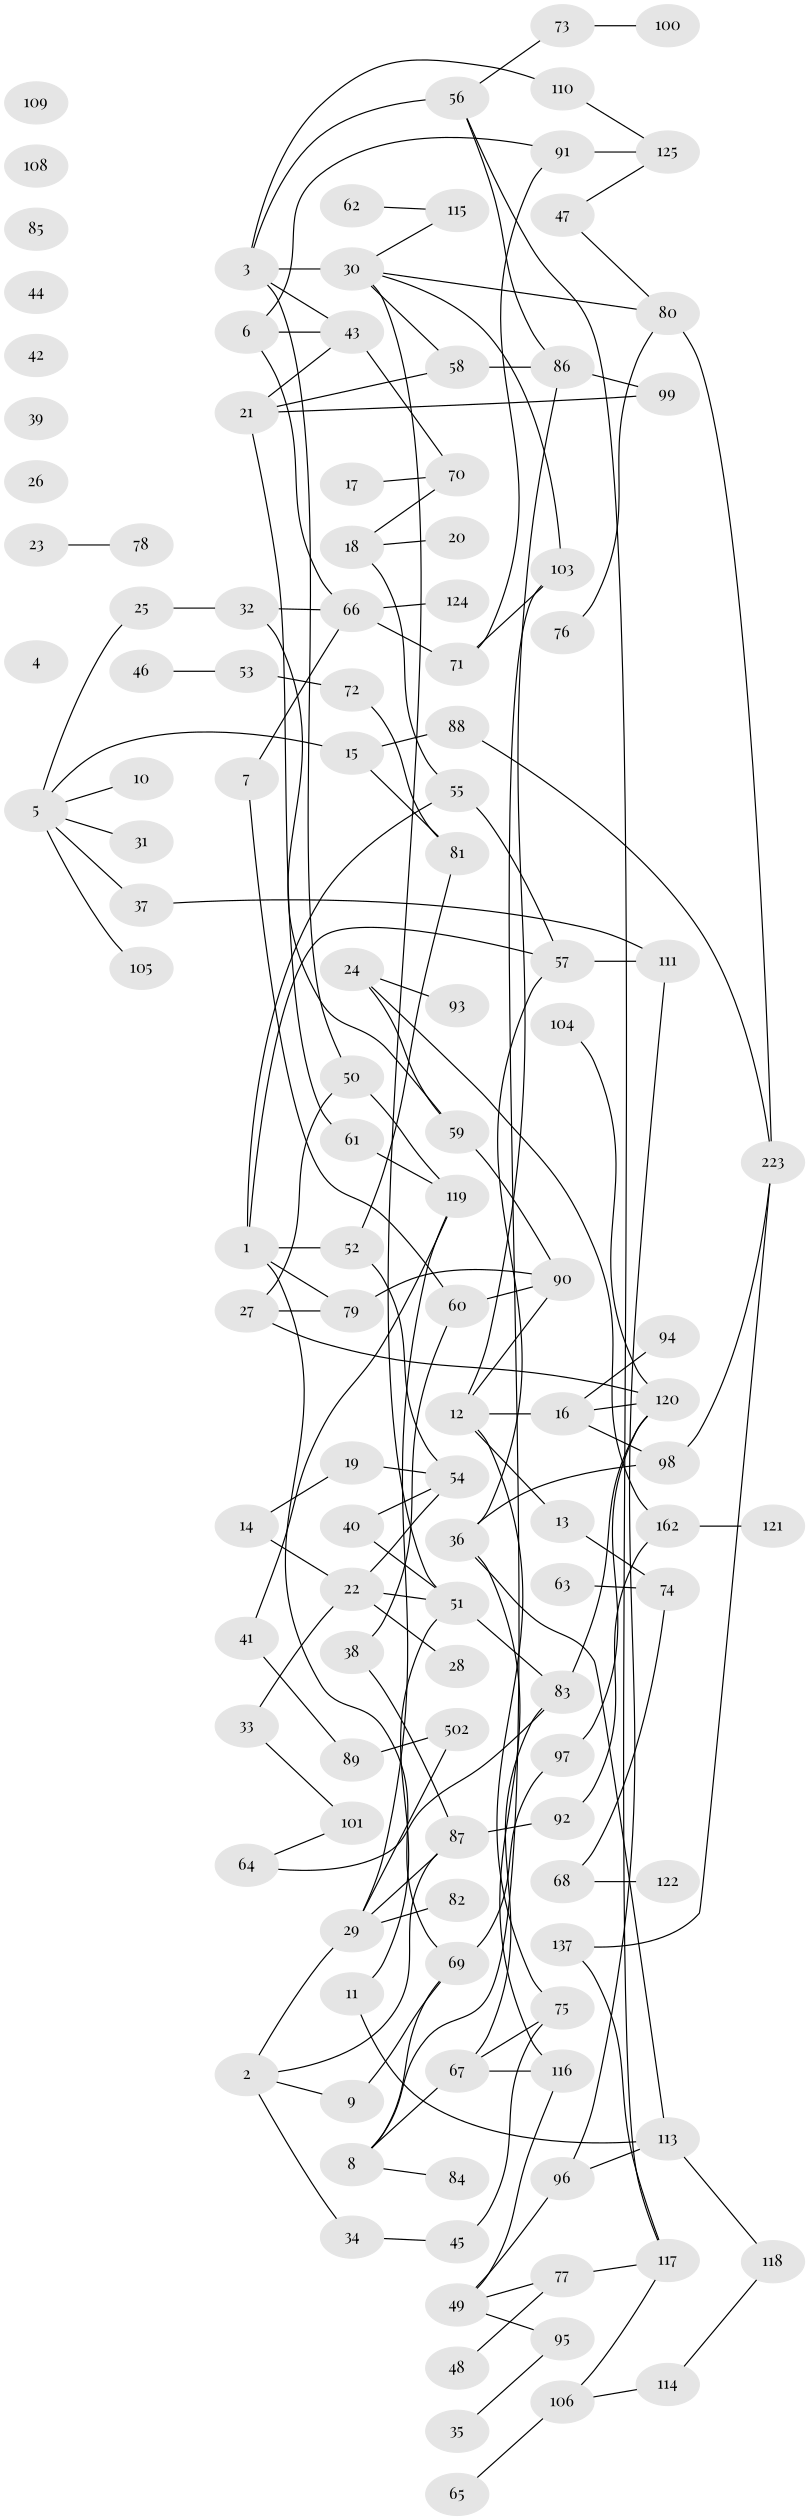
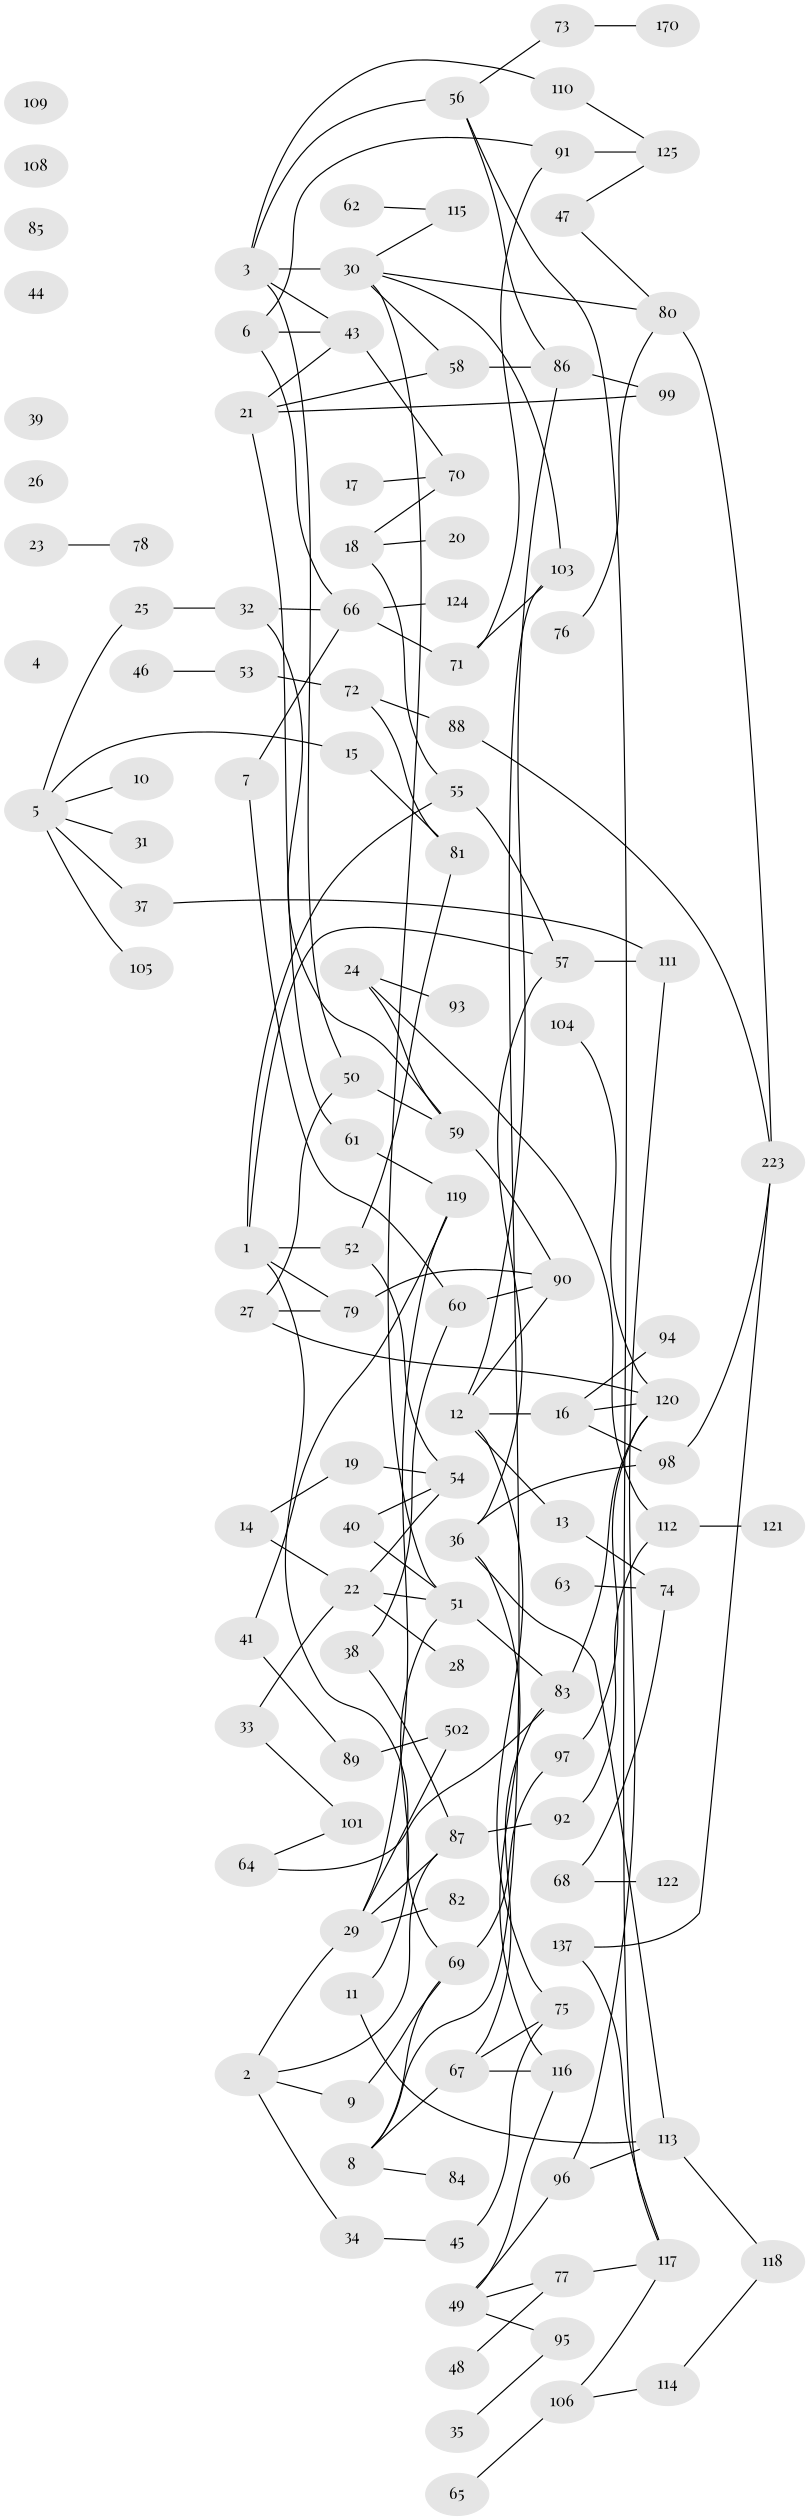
(668, 26) -> (668, 26)
(36, 356) -> none
(405, 740) -> (400, 707)
(405, 1137) -> (409, 1107)
(668, 1526) -> (668, 1526)
